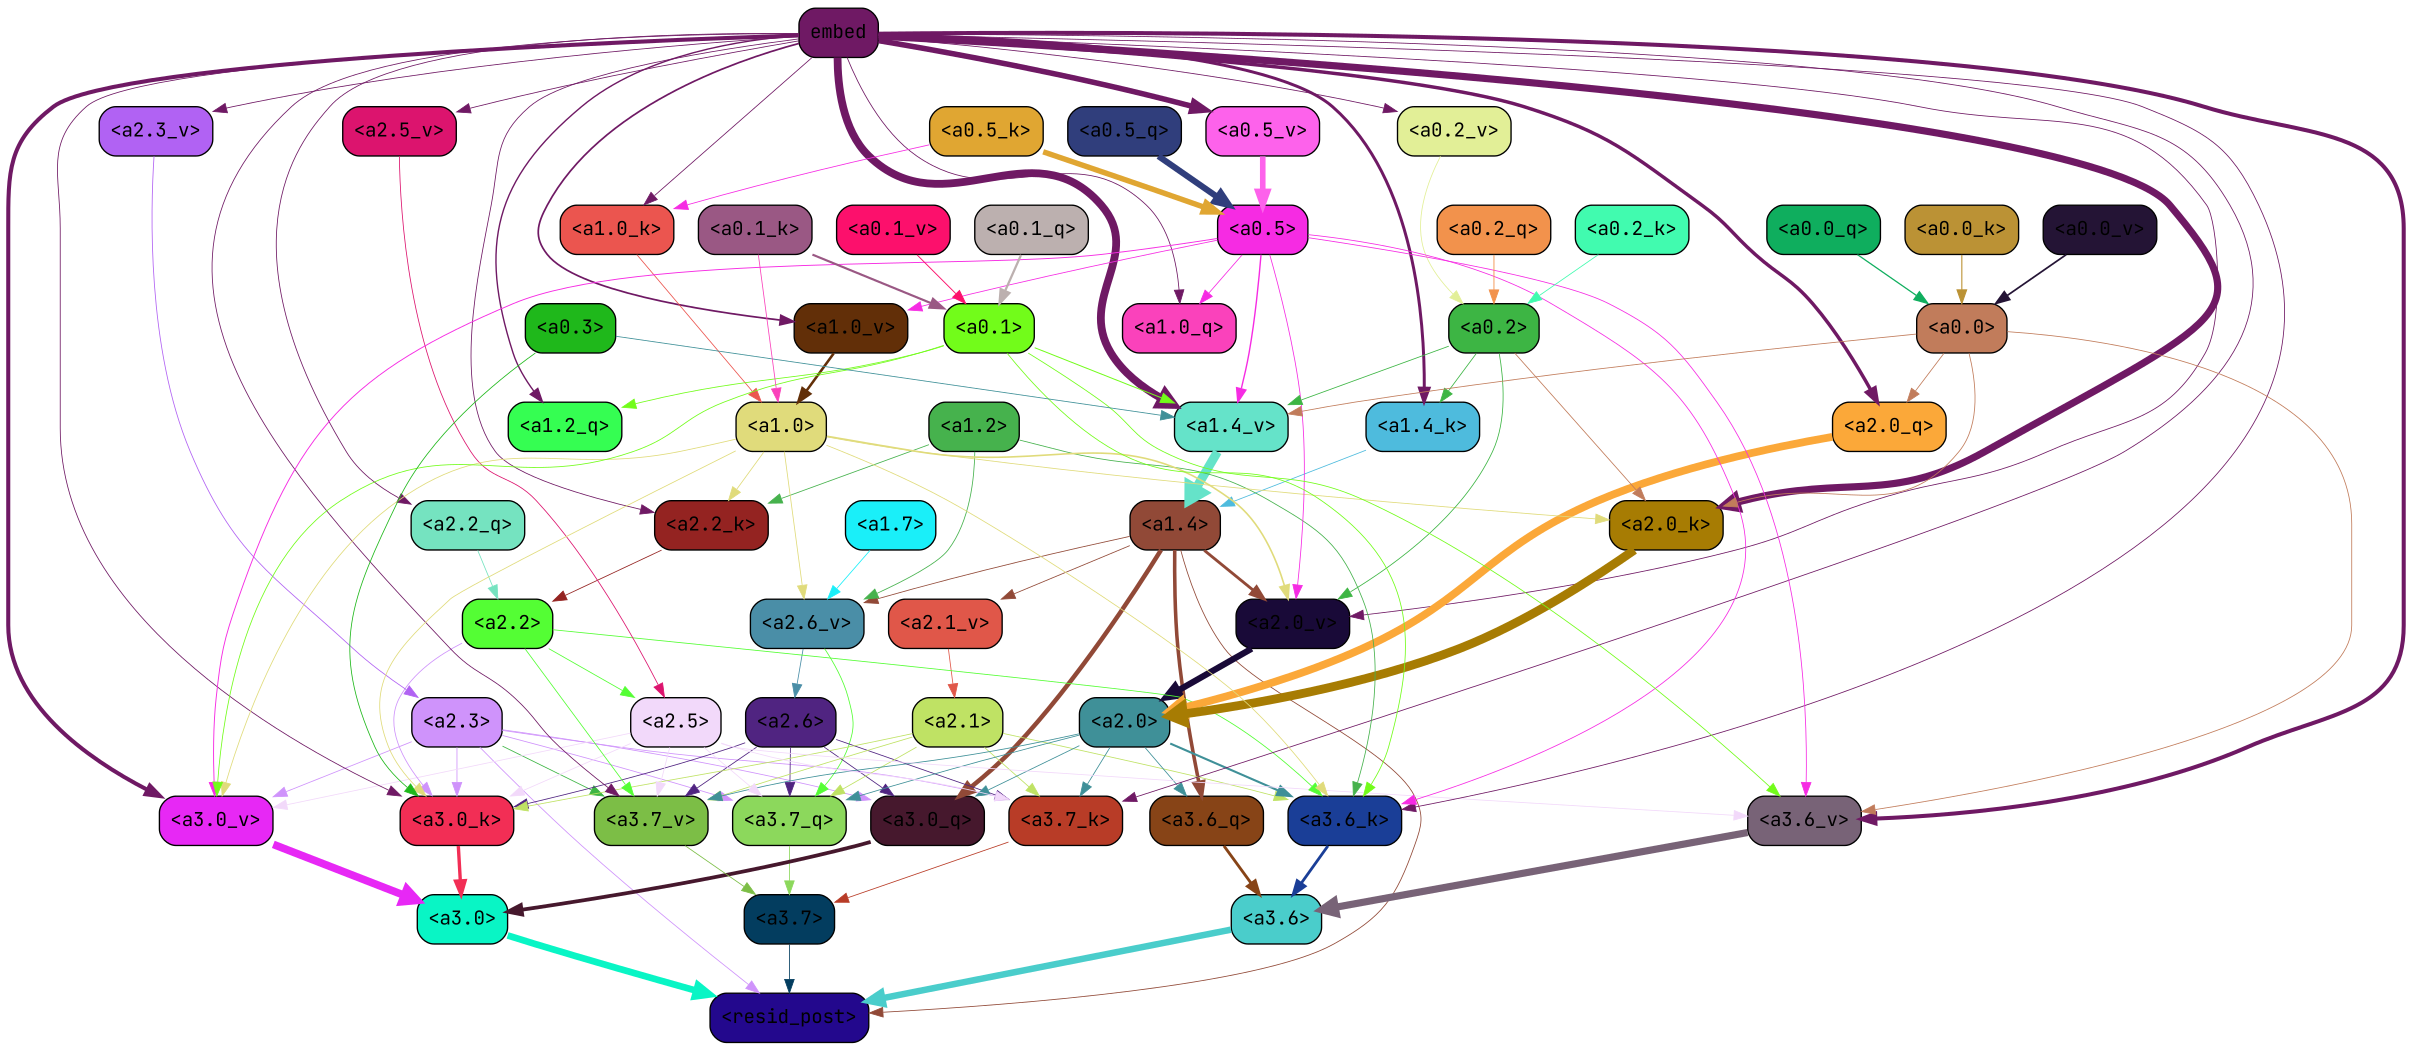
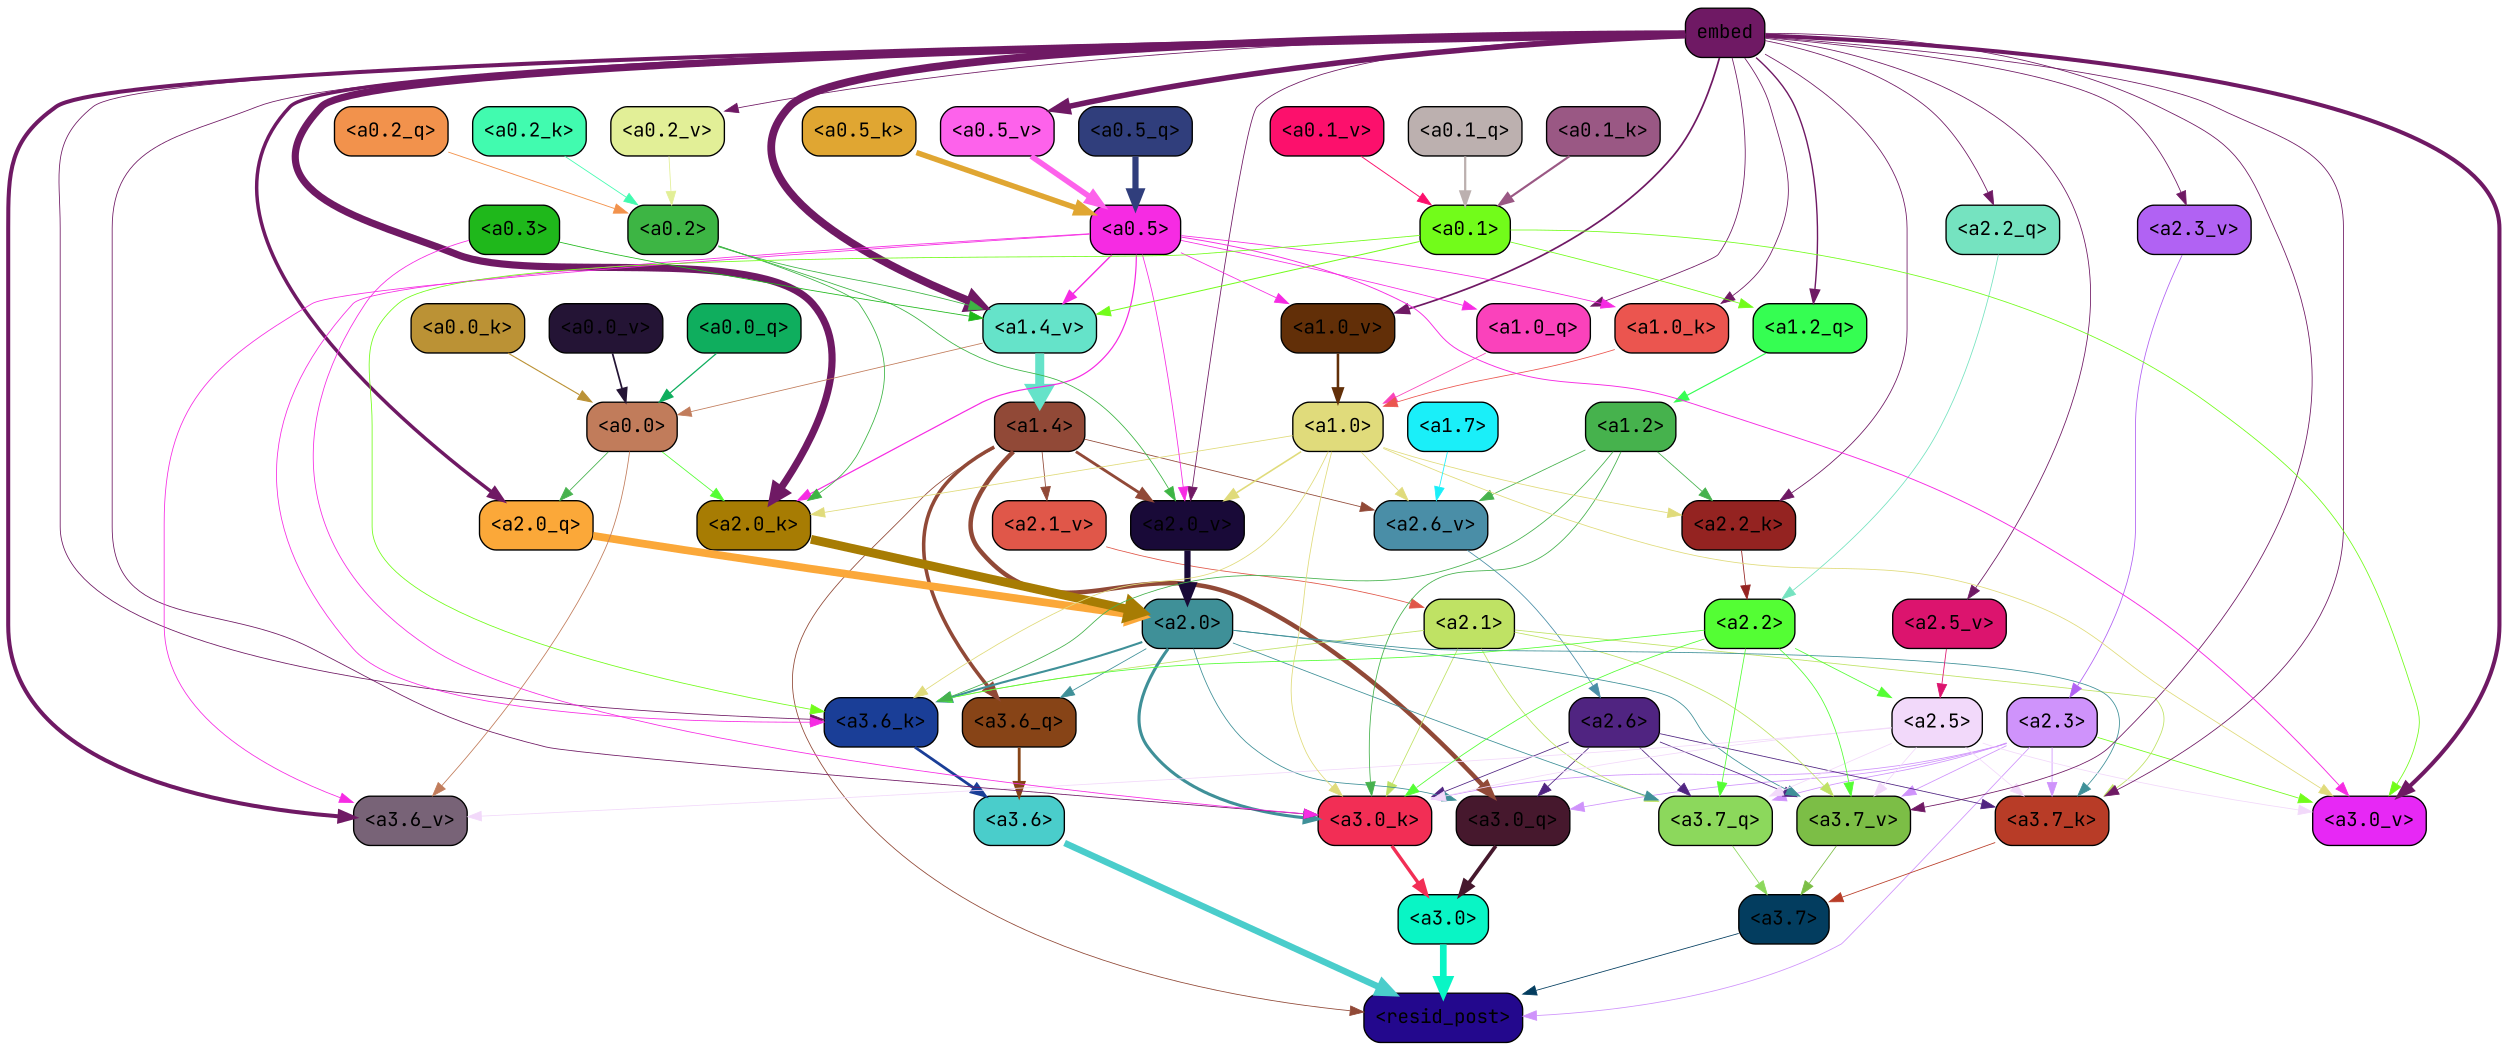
(808, 173) -> (1392, 263)
(768, 328) -> (1441, 375)
(1608, 368) -> (844, 376)
(1930, 372) -> (589, 471)
none -> (1727, 374)
(888, 376) -> (815, 291)
none -> (1004, 394)
(1575, 422) -> (875, 331)
(1423, 427) -> none
(1863, 495) -> (688, 472)
(1419, 528) -> none
(376, 550) -> (536, 692)
none -> (1435, 581)
(397, 703) -> (1553, 700)
(853, 718) -> (1733, 719)
(358, 763) -> (2198, 768)
none -> (1167, 767)
(547, 768) -> (1960, 768)
(339, 870) -> none
(1542, 870) -> none
